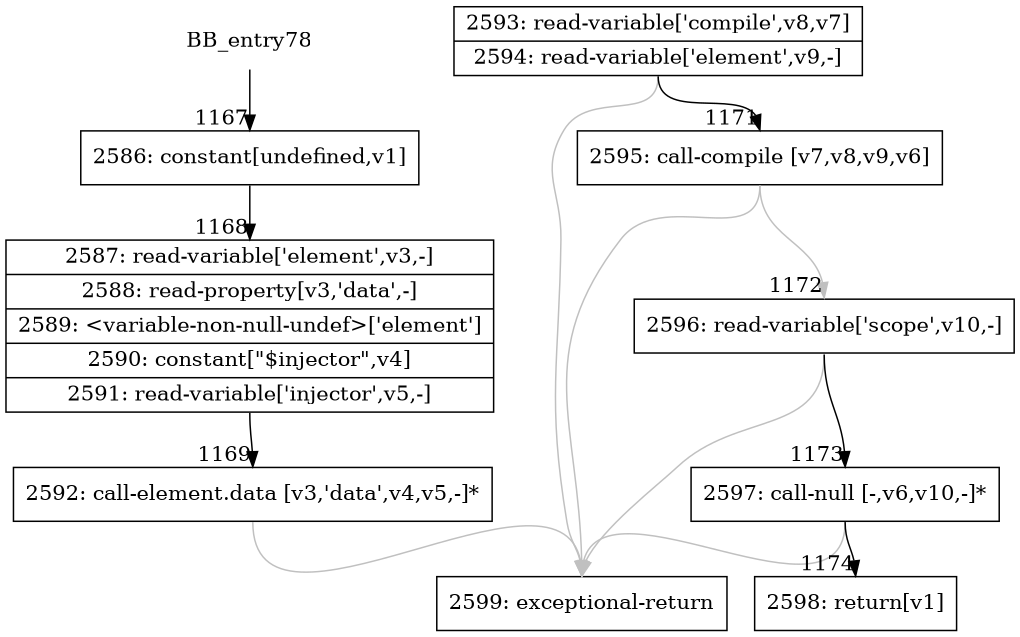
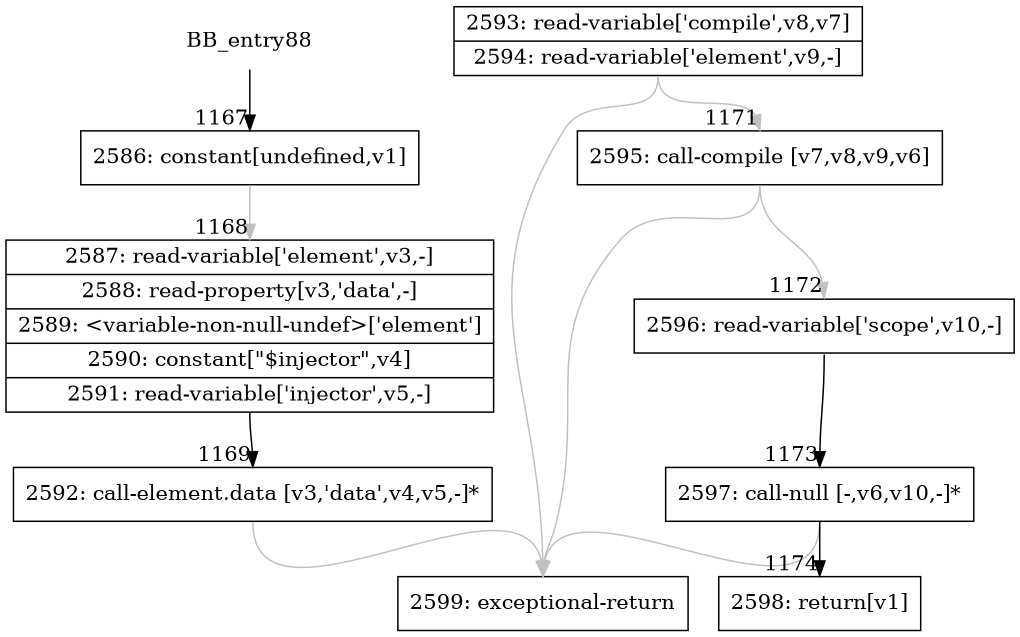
(250, 41) -> (250, 41)
(701, 103) -> (701, 103)
(250, 205) -> (250, 205)
(704, 448) -> none
